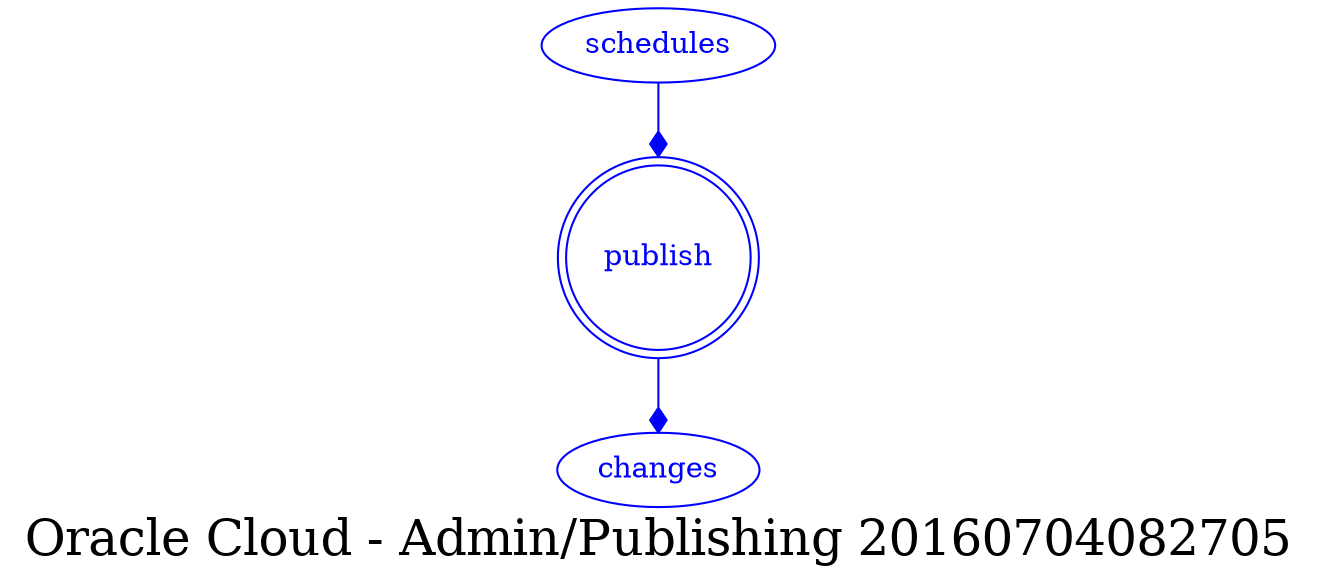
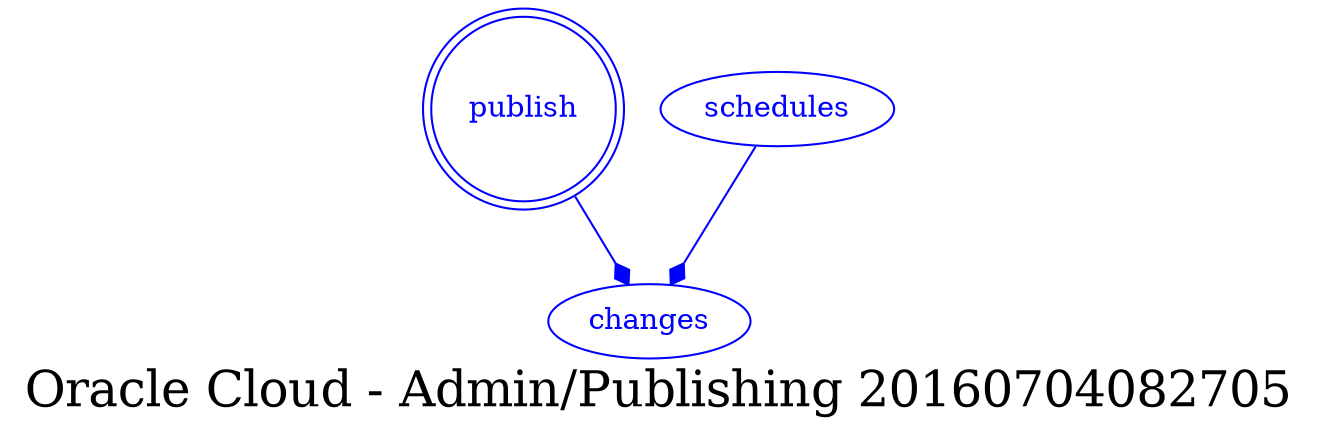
(658, 107) -> (720, 205)
